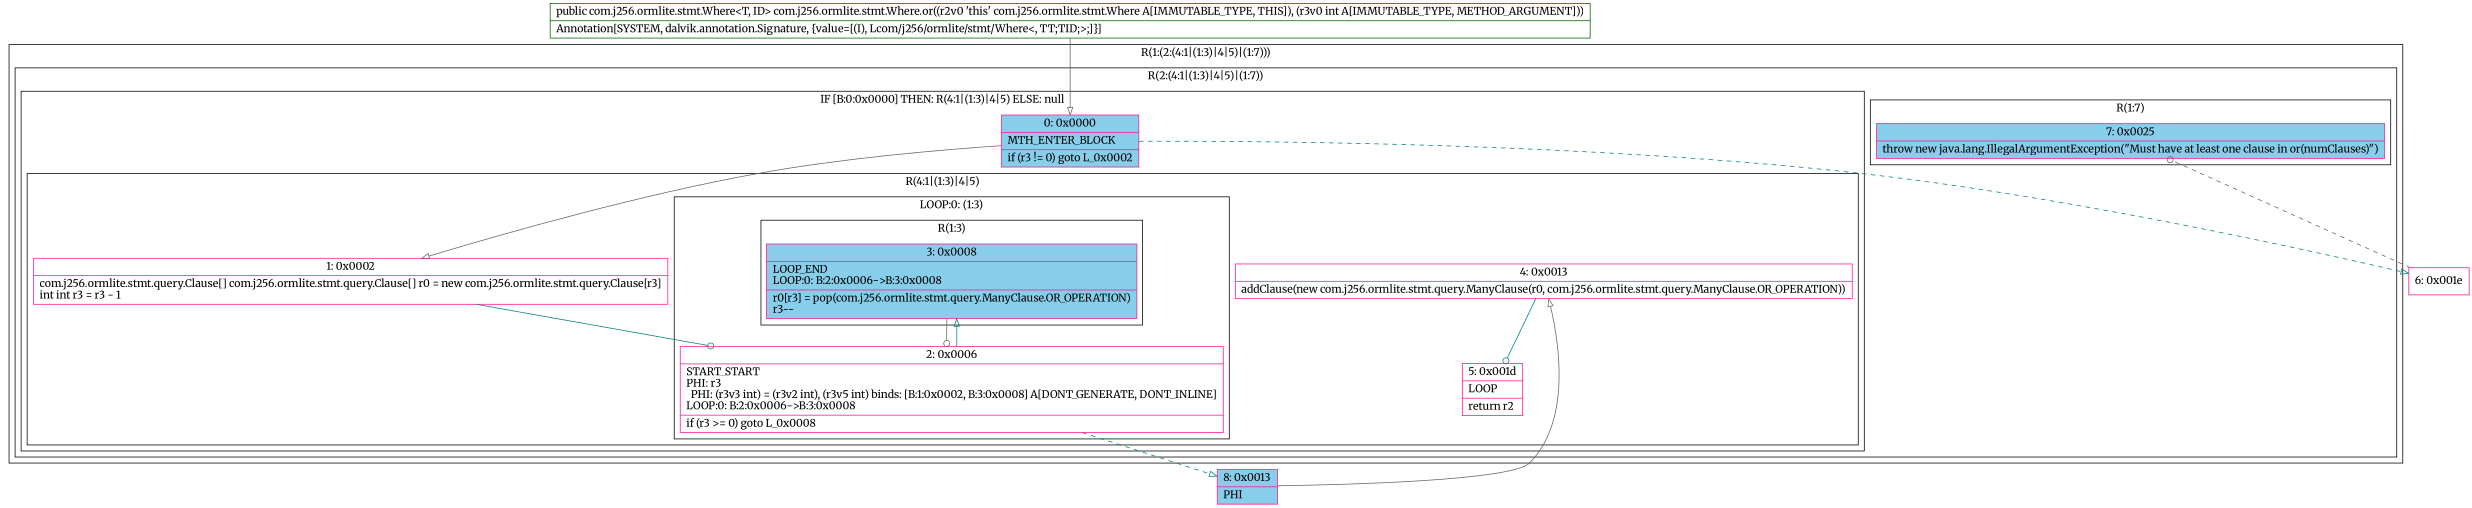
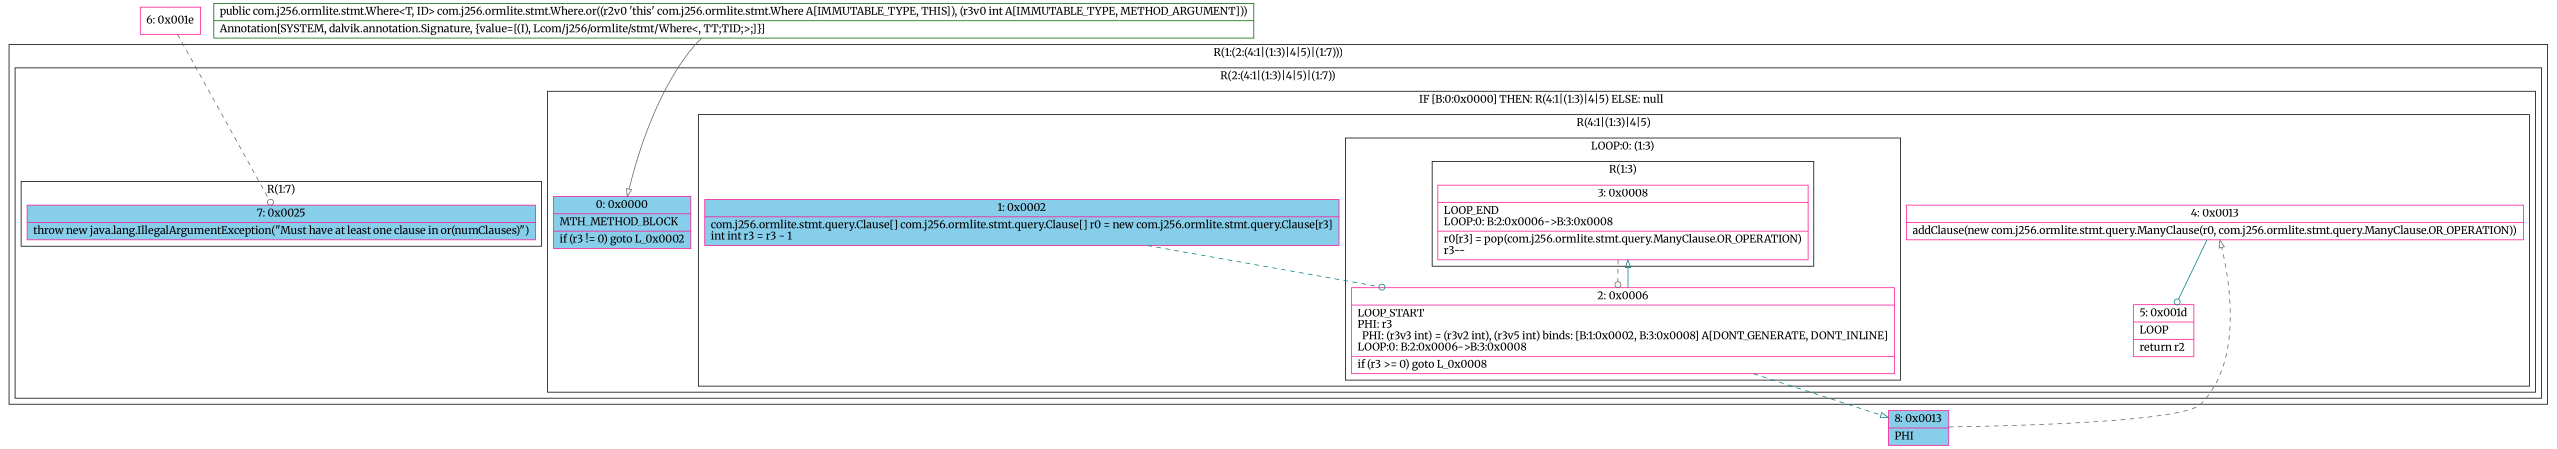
(1061, 141) -> (619, 222)
(1774, 165) -> none
(712, 182) -> none
(351, 281) -> (1022, 222)
(952, 281) -> (1623, 222)
(592, 325) -> (1263, 266)
(947, 330) -> (1618, 271)
(723, 372) -> (1391, 313)
(1486, 475) -> (2158, 416)
